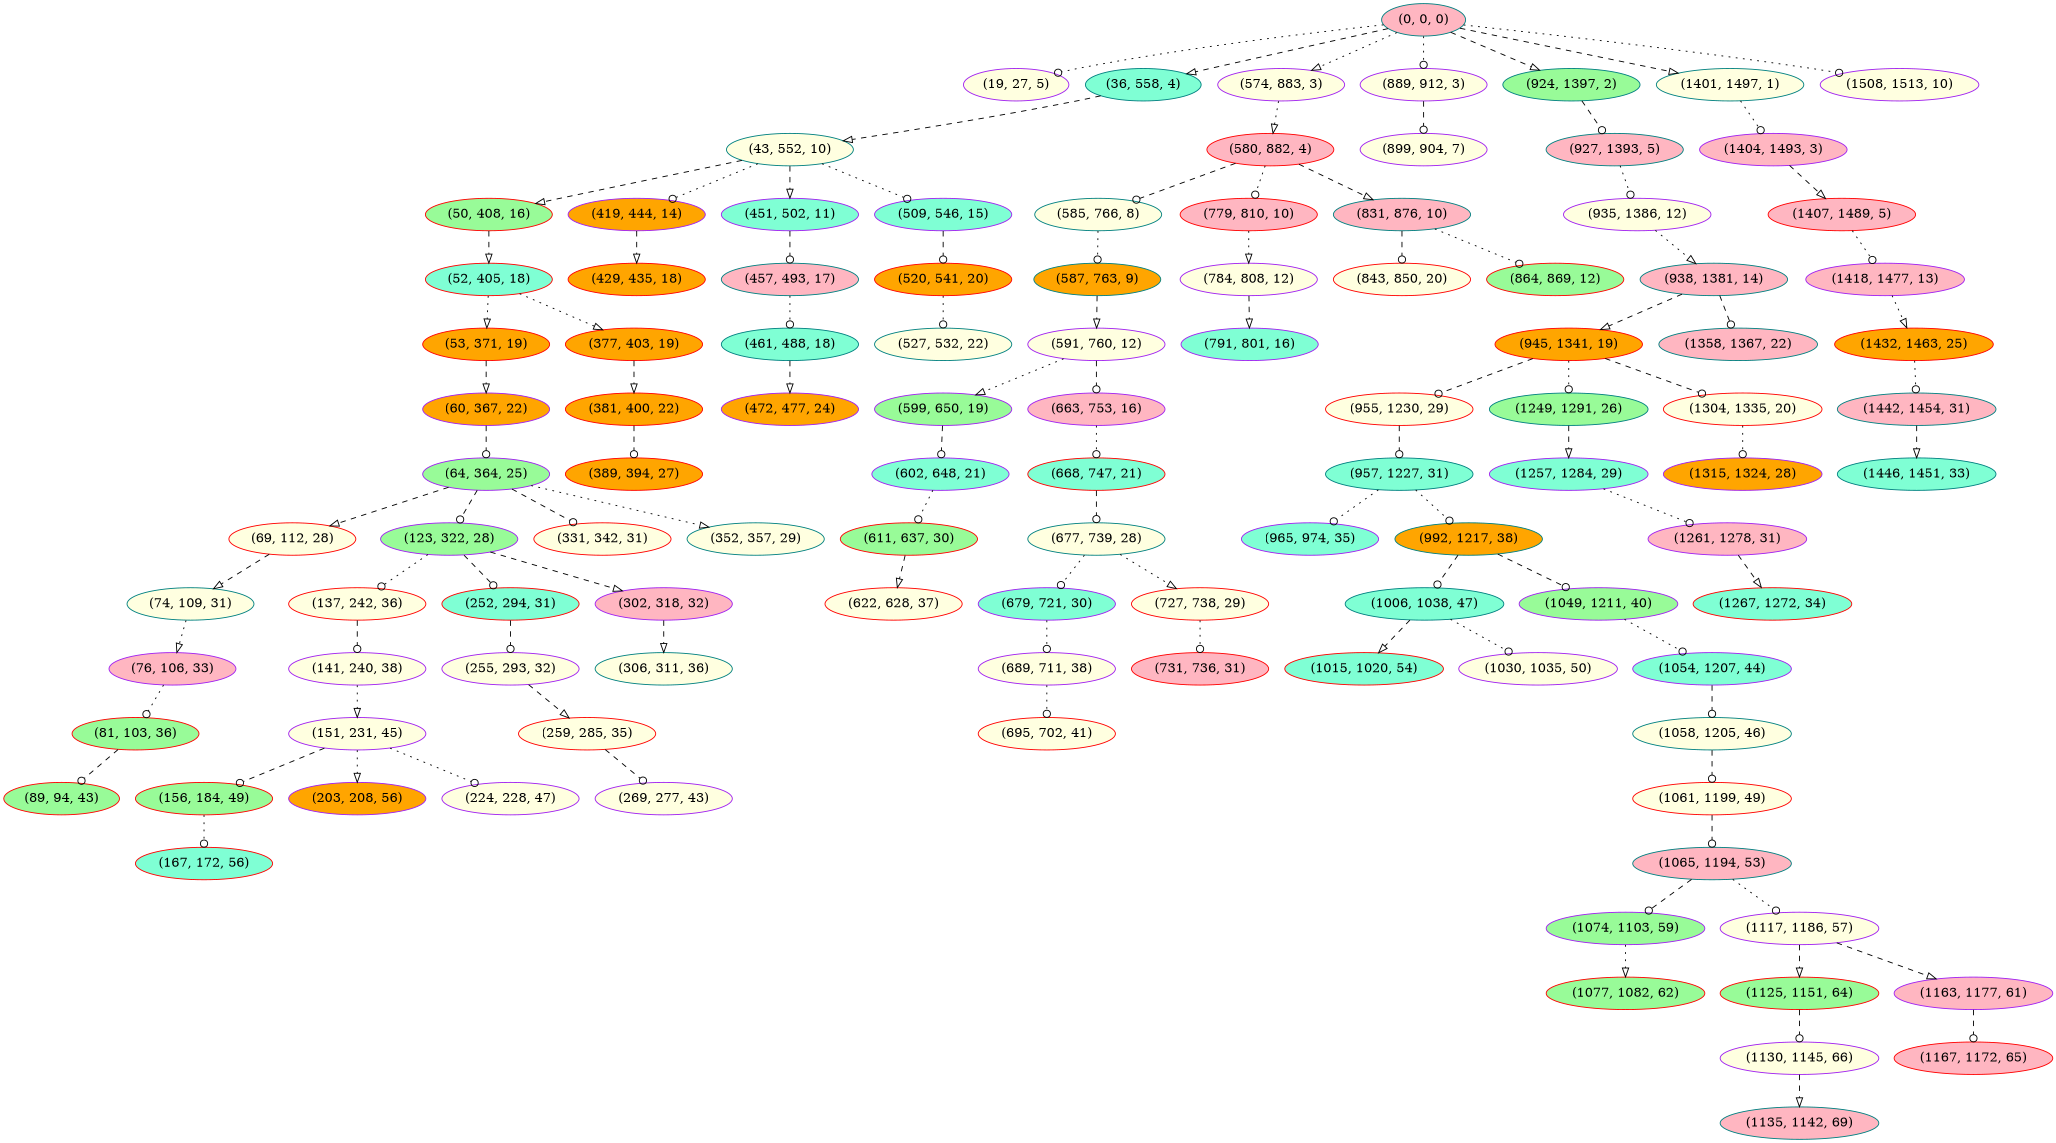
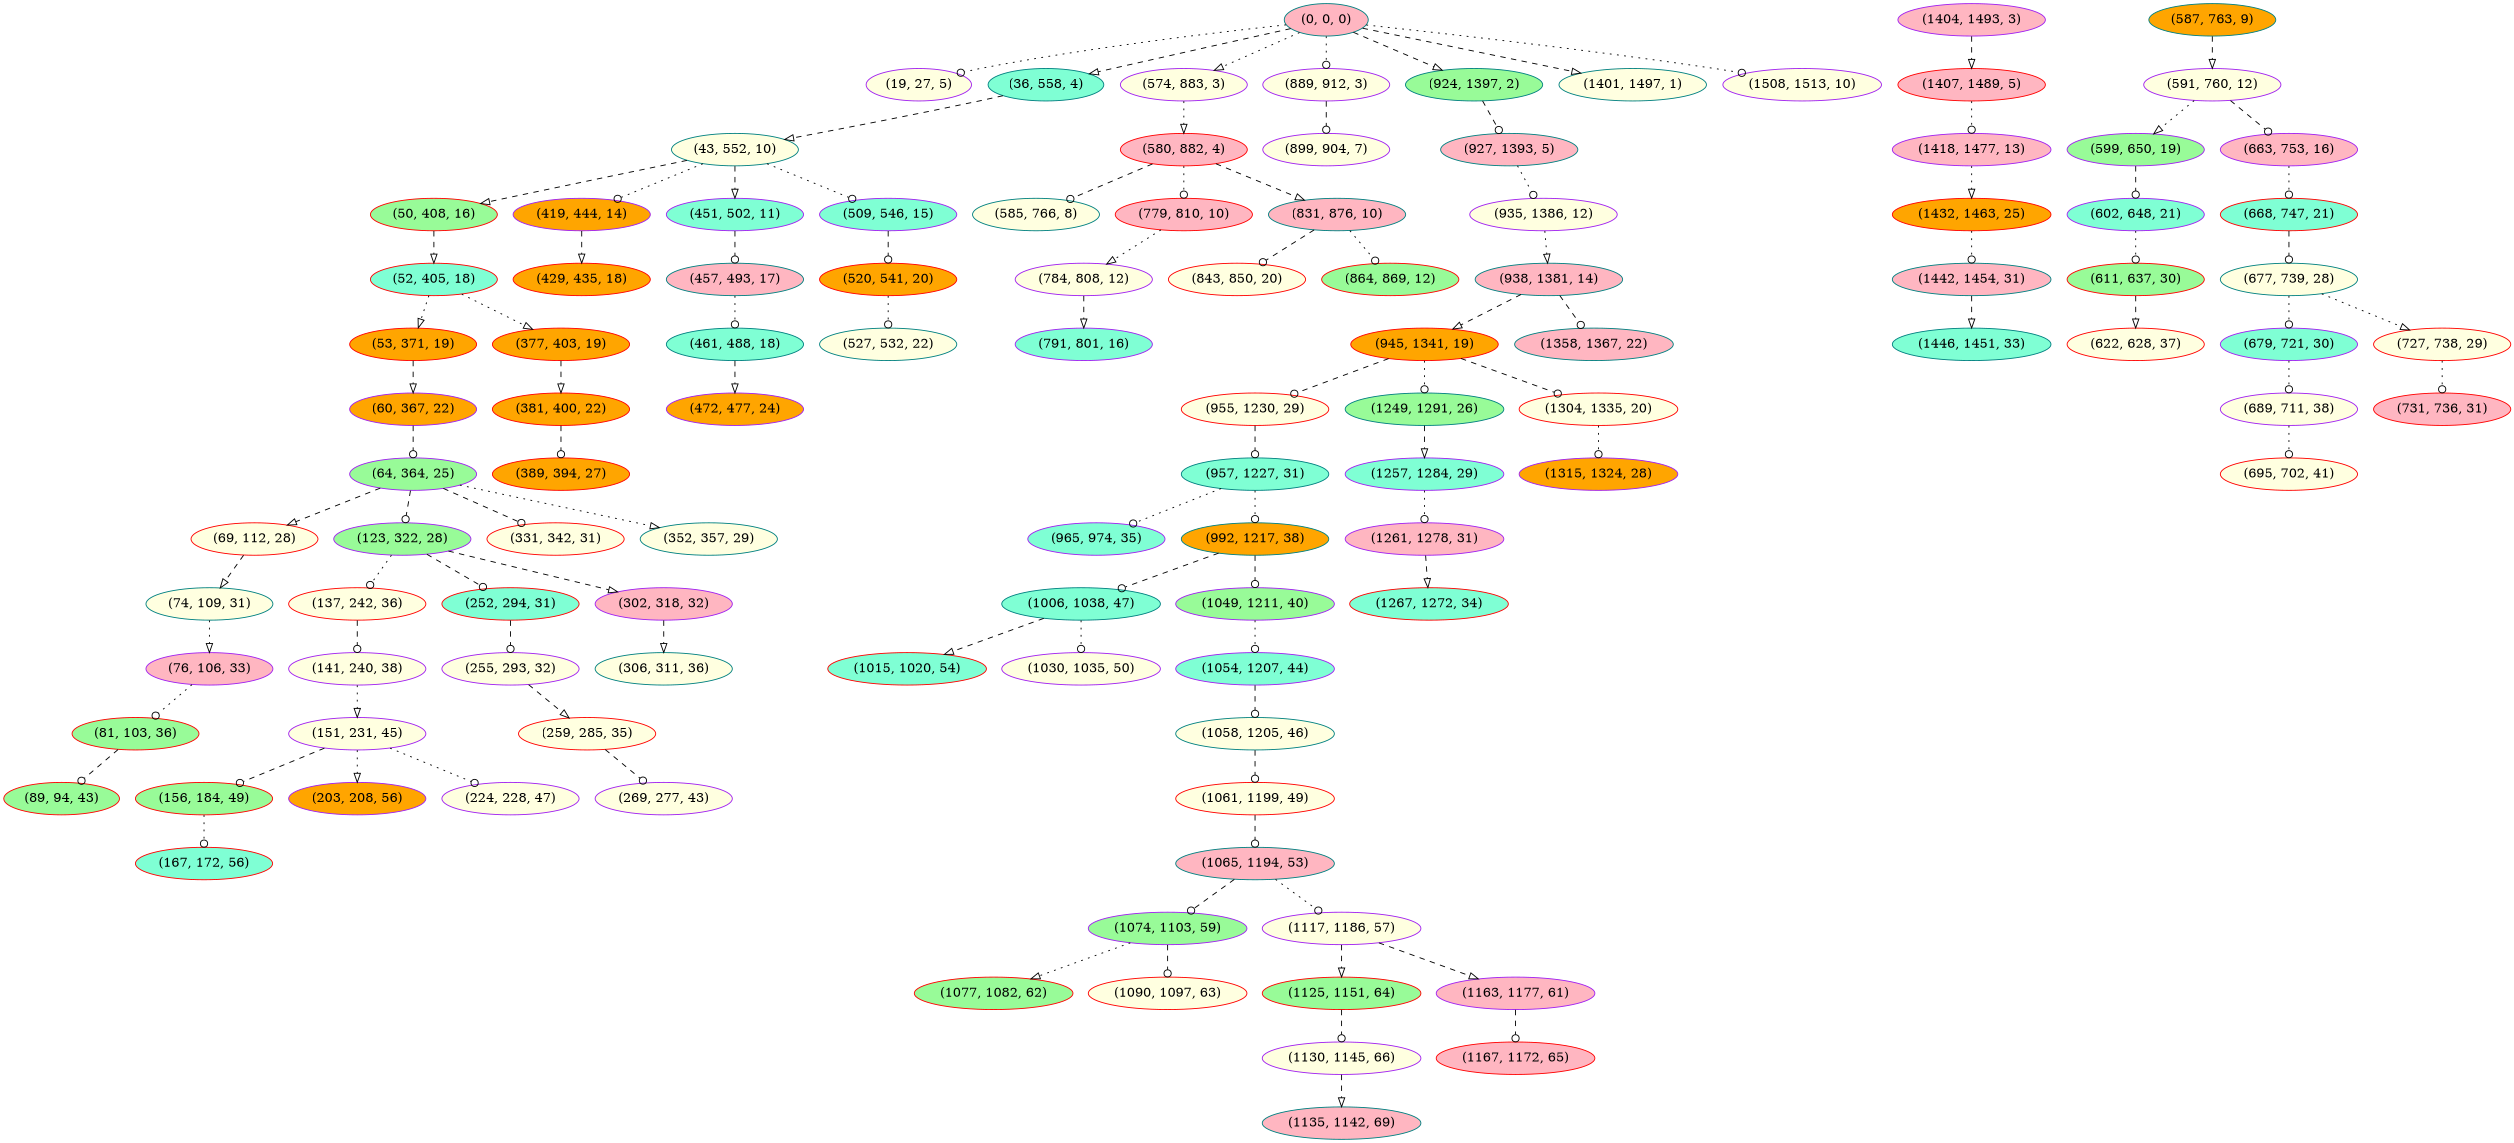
(1750, 114) -> none
(1098, 243) -> none
none -> (1168, 993)
